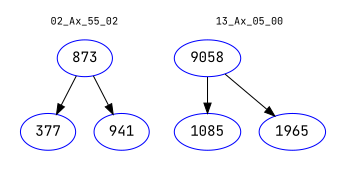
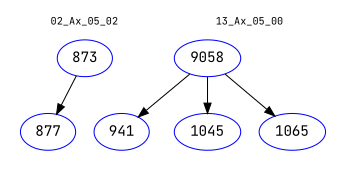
(85, 22) -> (85, 22)
(101, 90) -> (172, 89)
(48, 132) -> (48, 132)
(208, 132) -> (208, 132)
(292, 132) -> (292, 132)
